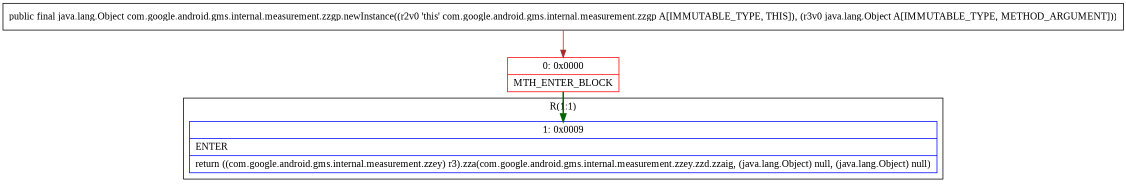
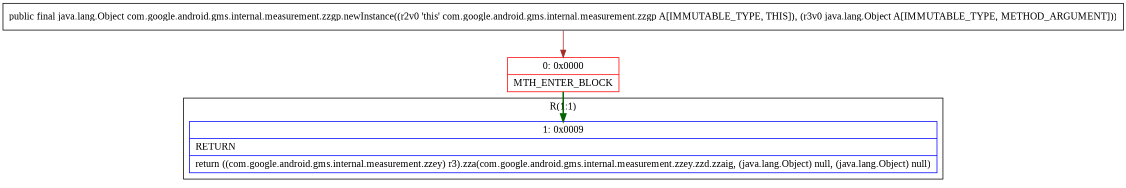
(212, 147) -> (216, 147)
